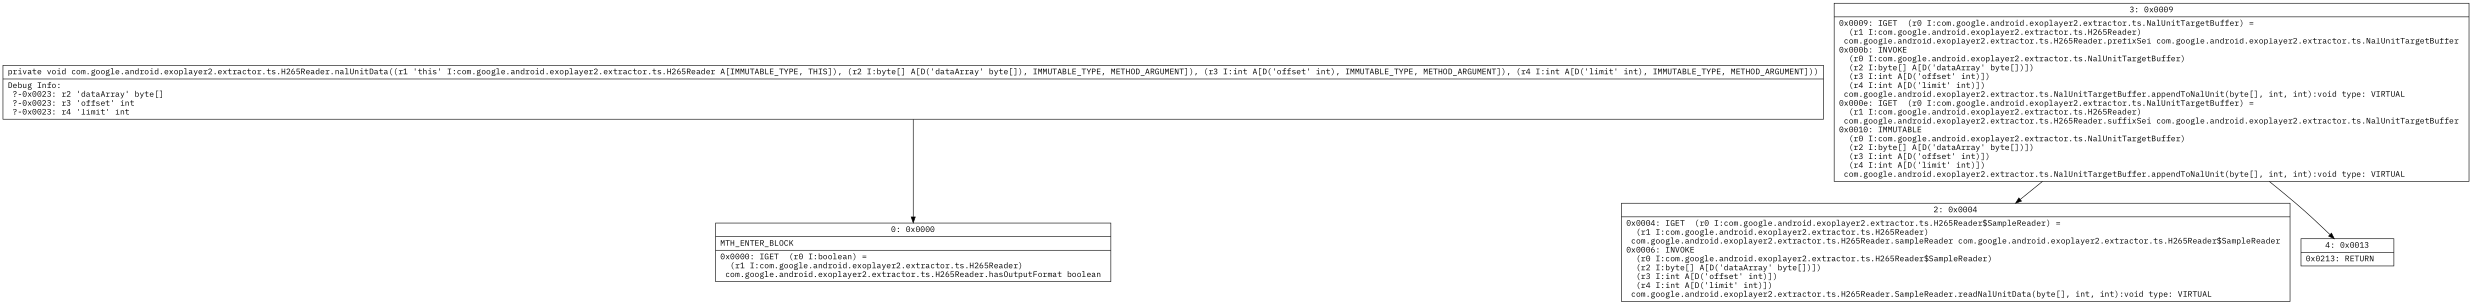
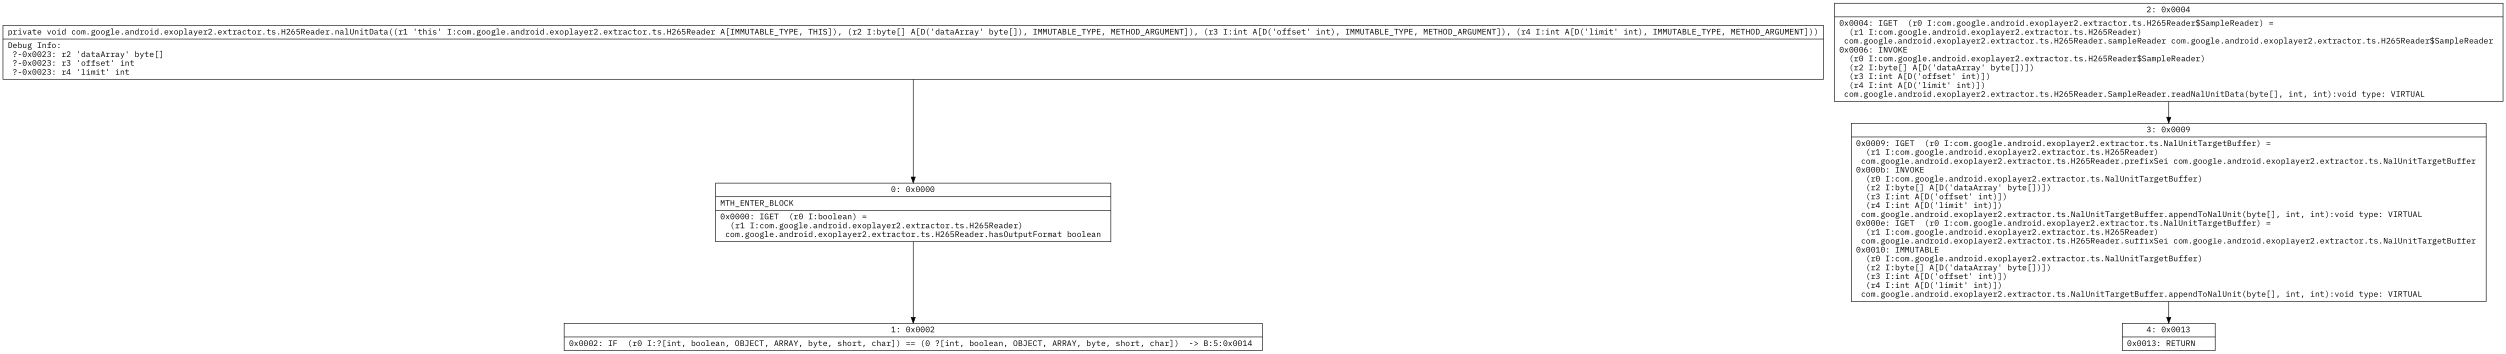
(2031, 190) -> (2169, 109)
(2347, 259) -> (2169, 343)
none -> (913, 337)
